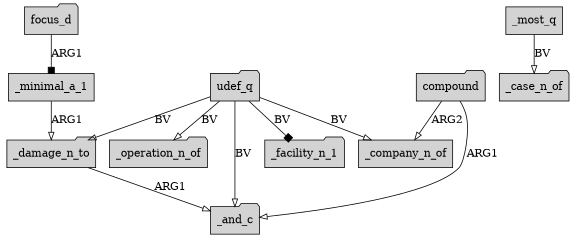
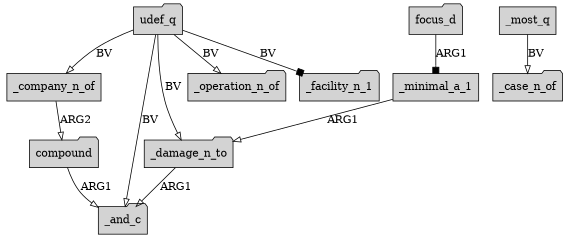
(430, 117) -> (58, 117)
